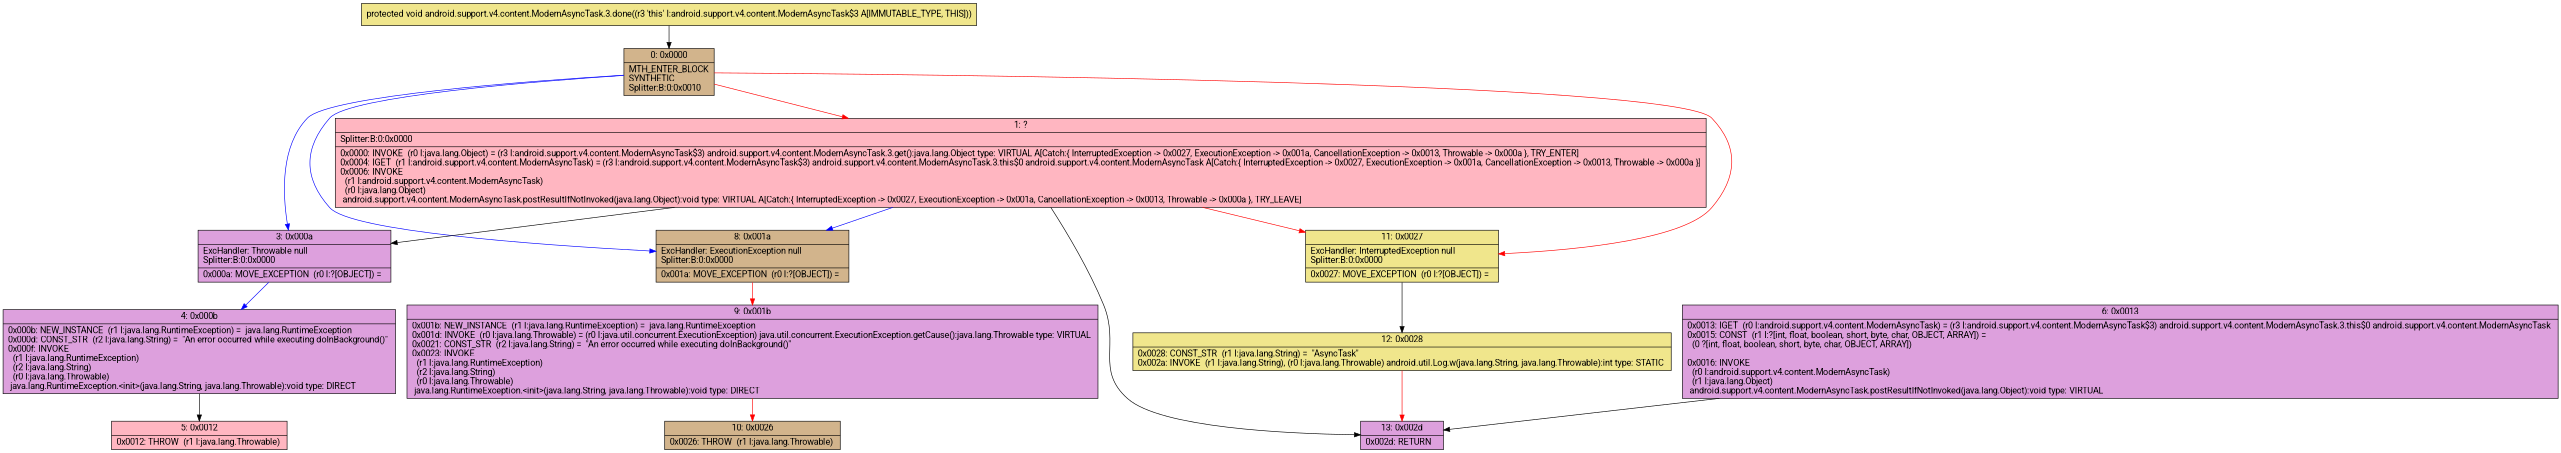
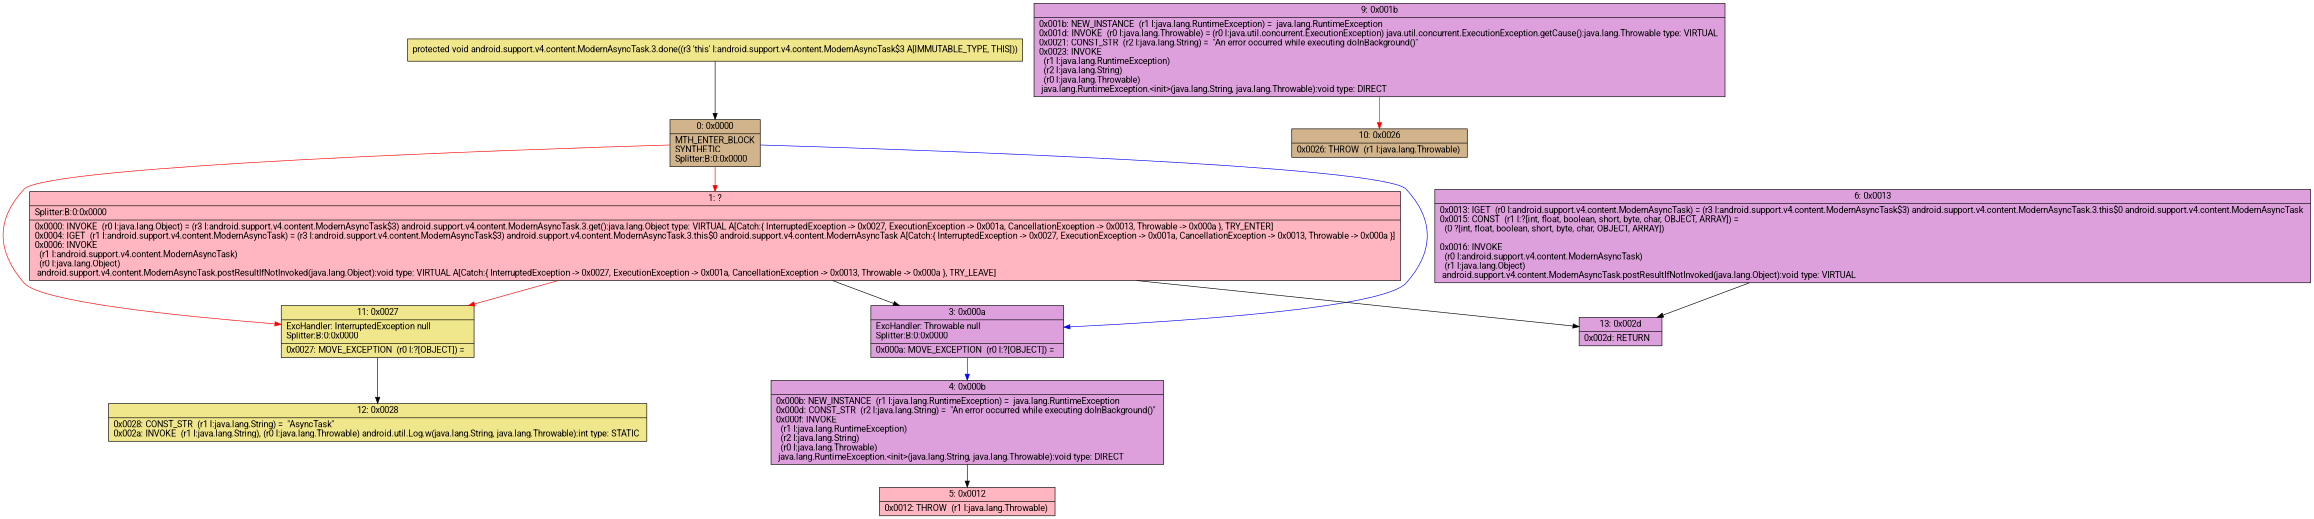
(665, 88) -> (711, 159)
(752, 256) -> none
(1402, 393) -> none
